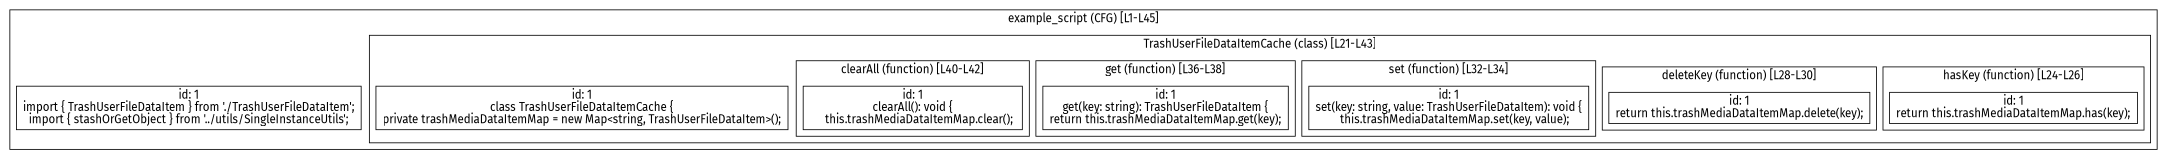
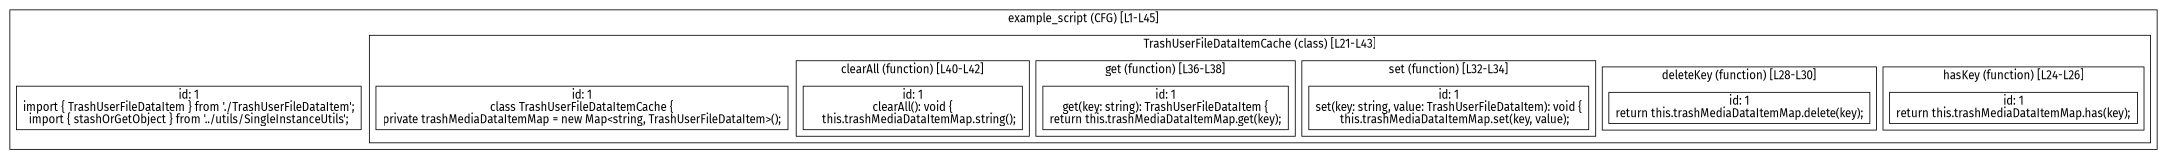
(913, 108) -> (913, 108)
